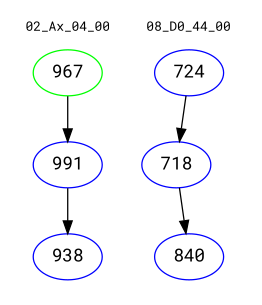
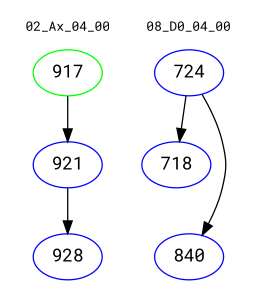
(189, 27) -> (189, 27)
(68, 73) -> (68, 73)
(68, 165) -> (68, 165)
(182, 204) -> (225, 158)
(68, 257) -> (68, 257)
